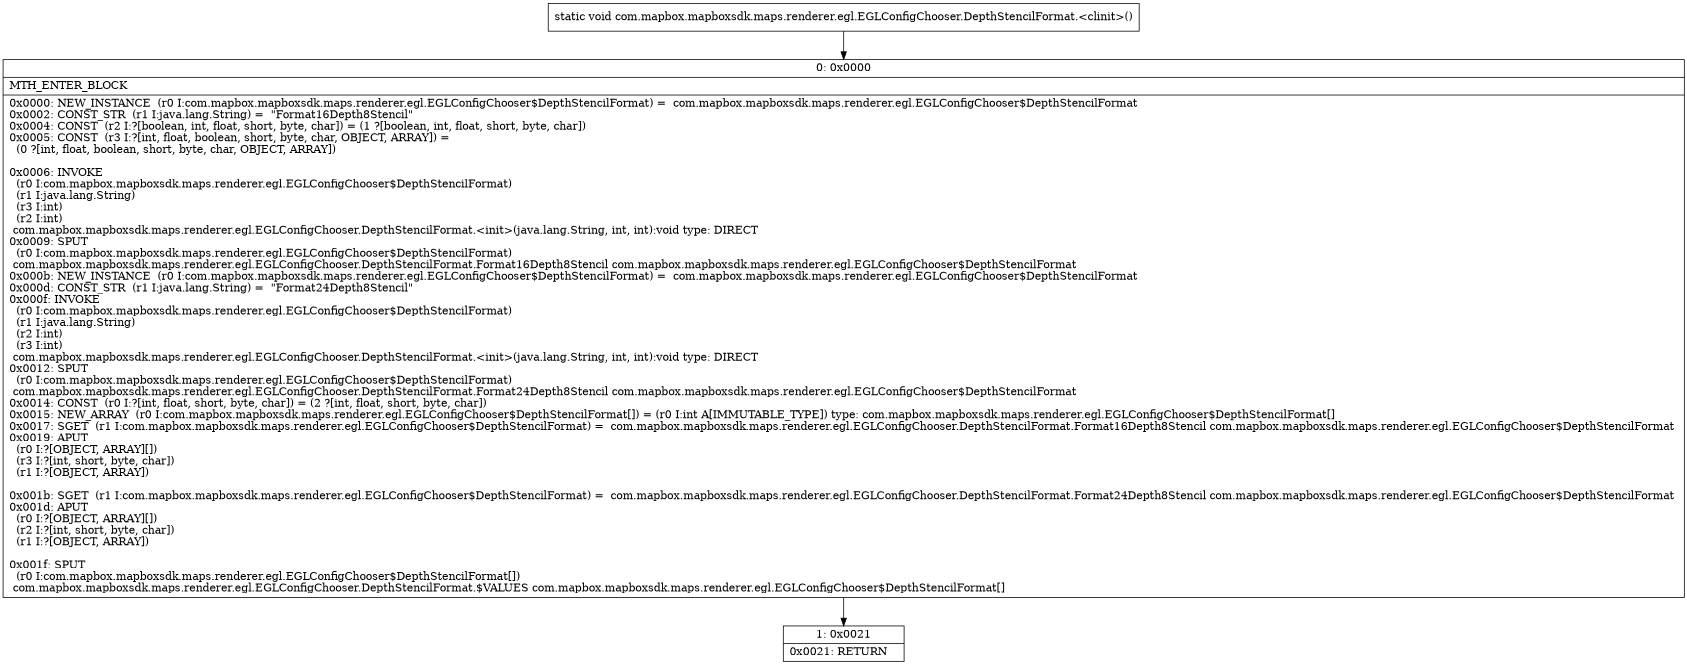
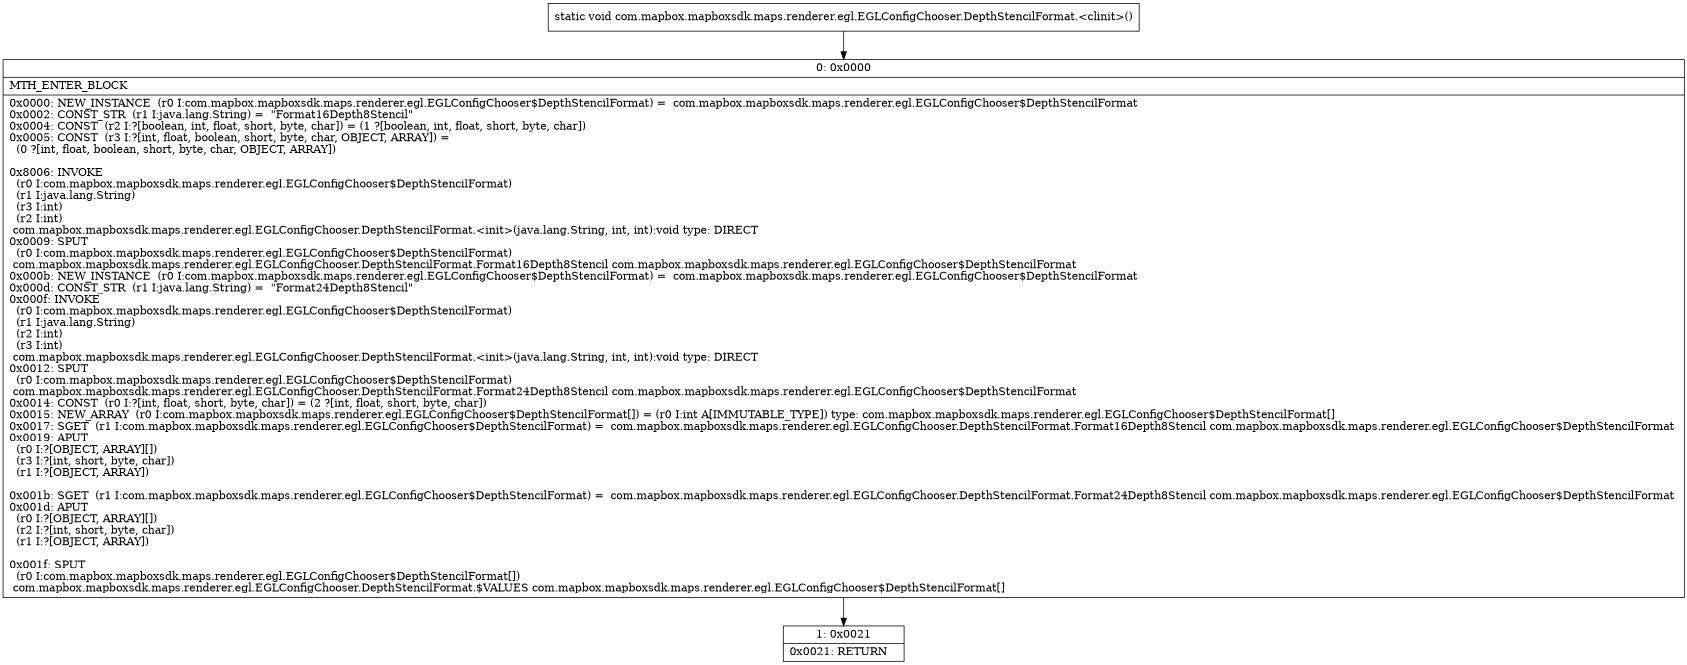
(60, 173) -> (60, 173)
